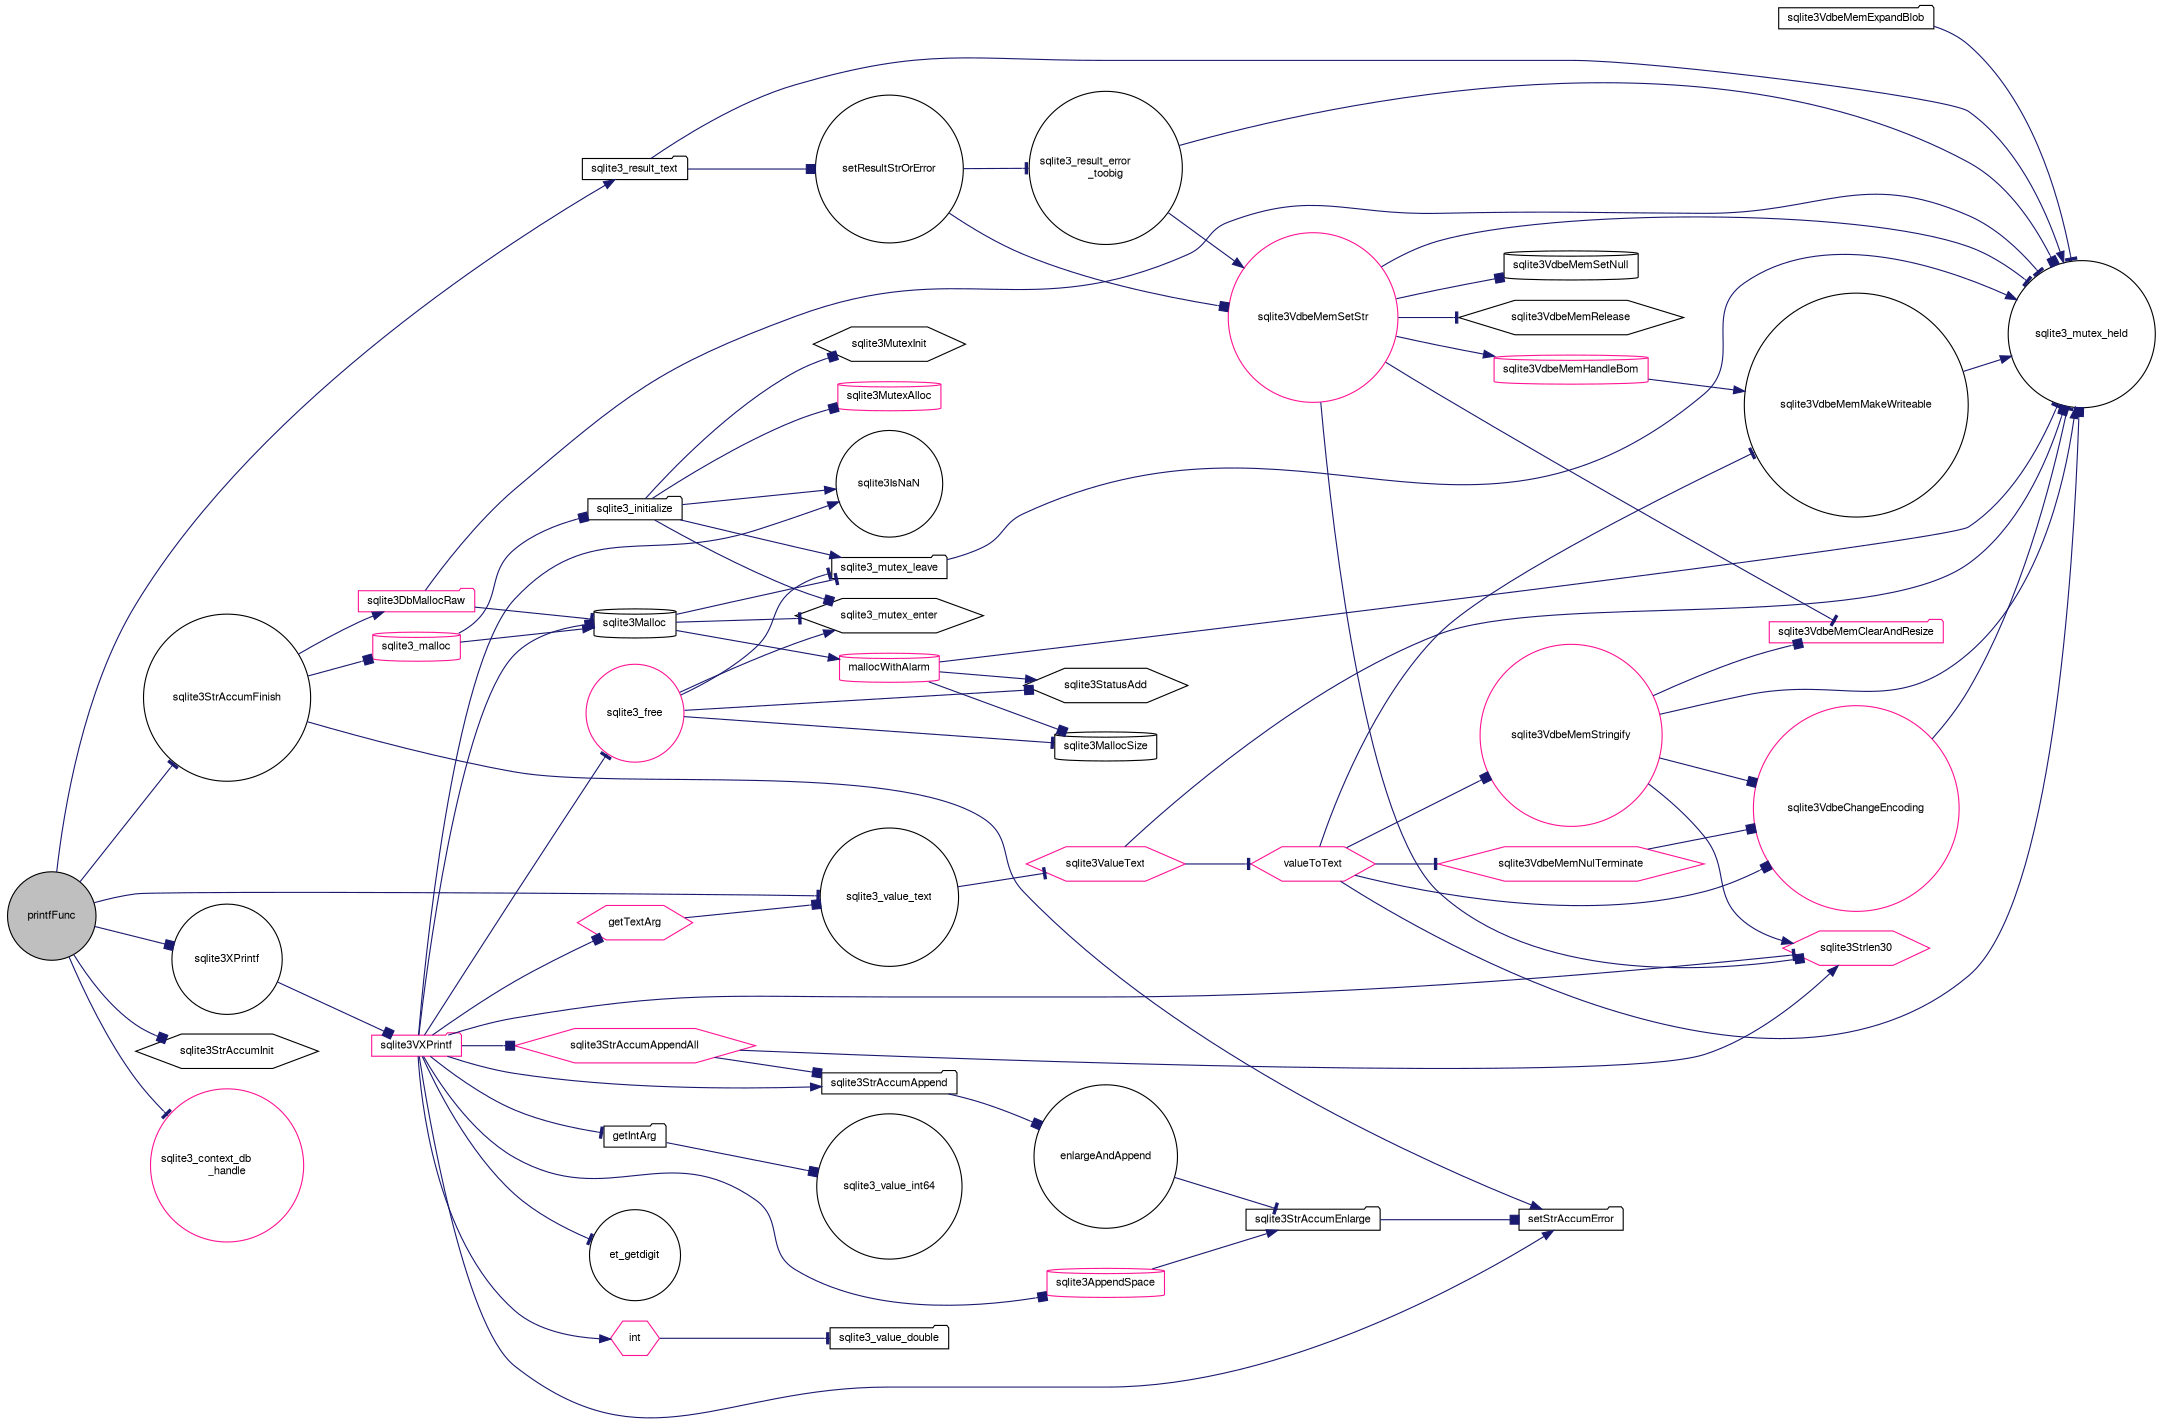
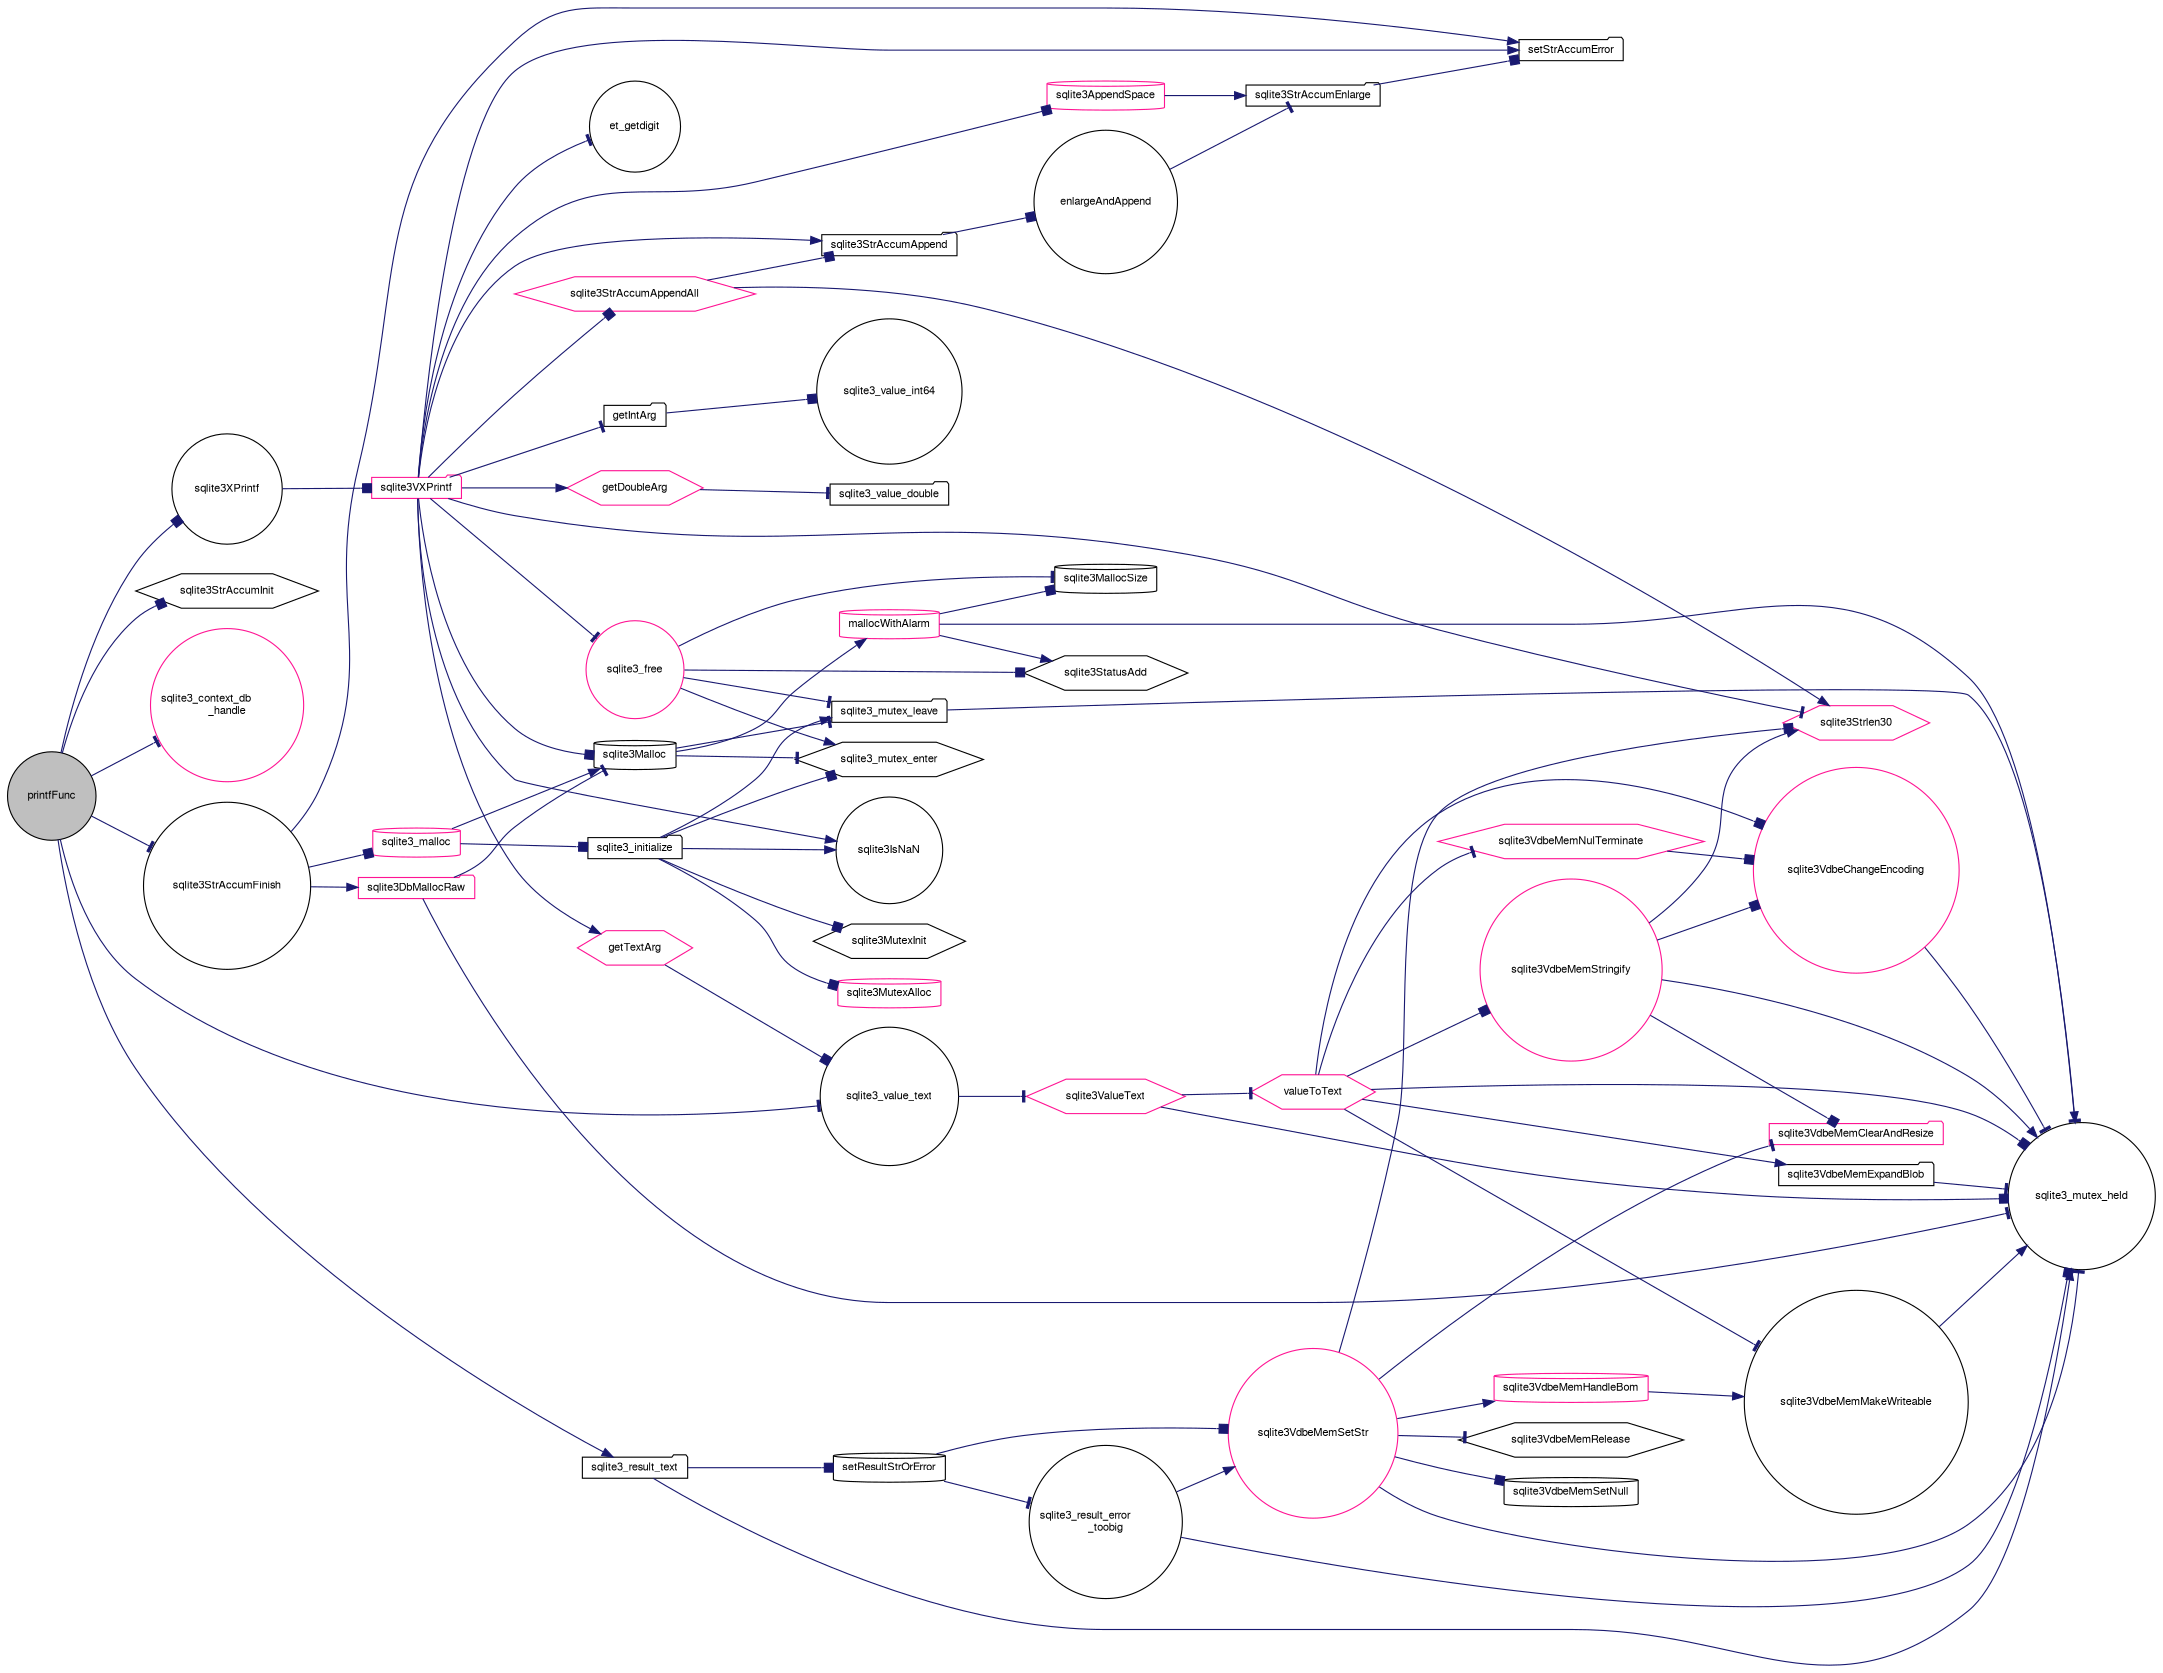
(889, 169) -> (889, 1468)
(509, 985) -> (454, 738)
none -> (1569, 1131)
(635, 1338) -> (635, 488)
